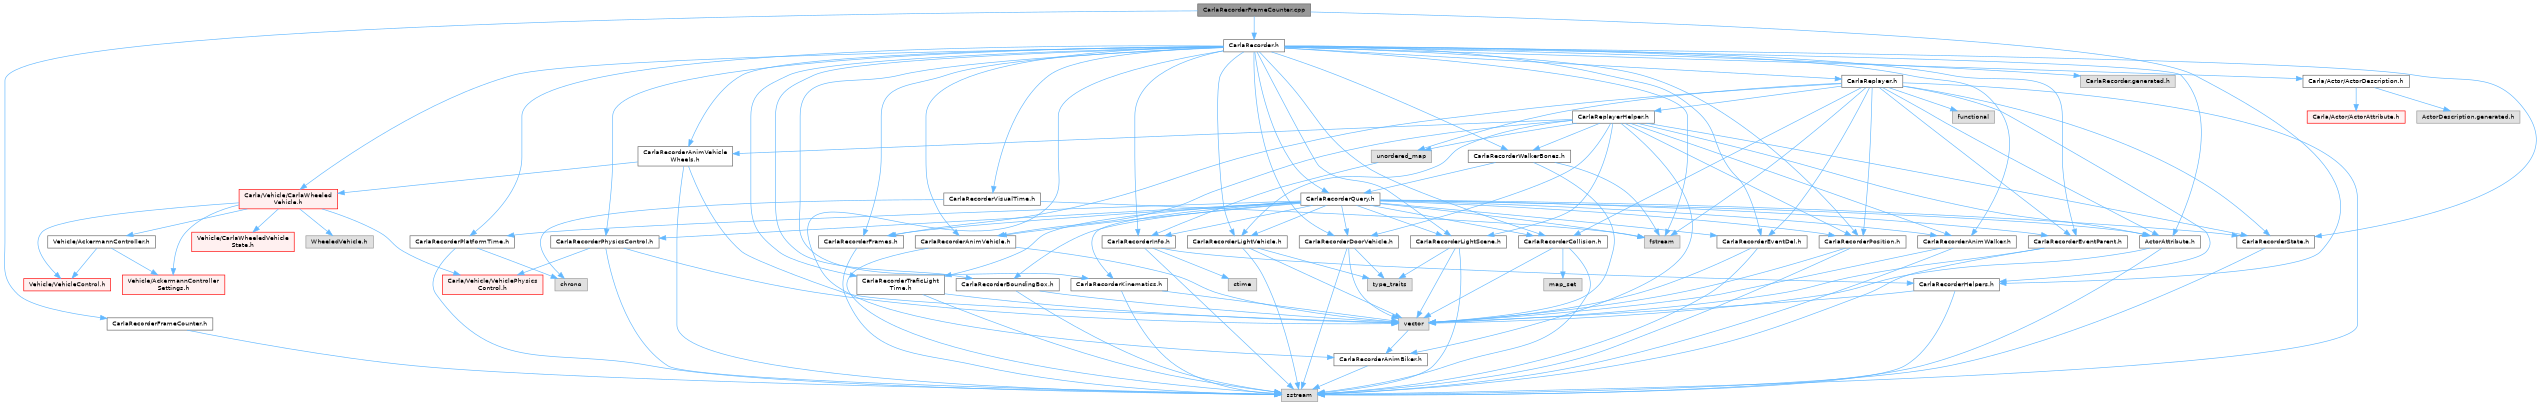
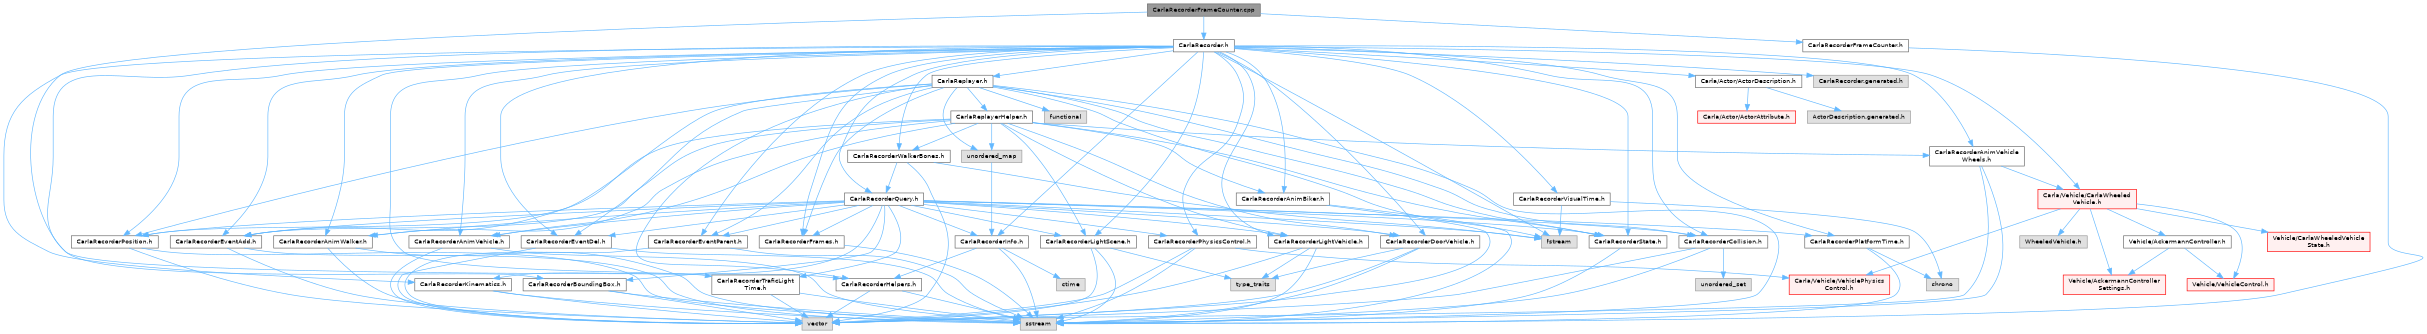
(2170, 242) -> (216, 242)
(1563, 285) -> (1723, 285)
(1399, 339) -> (1321, 295)
